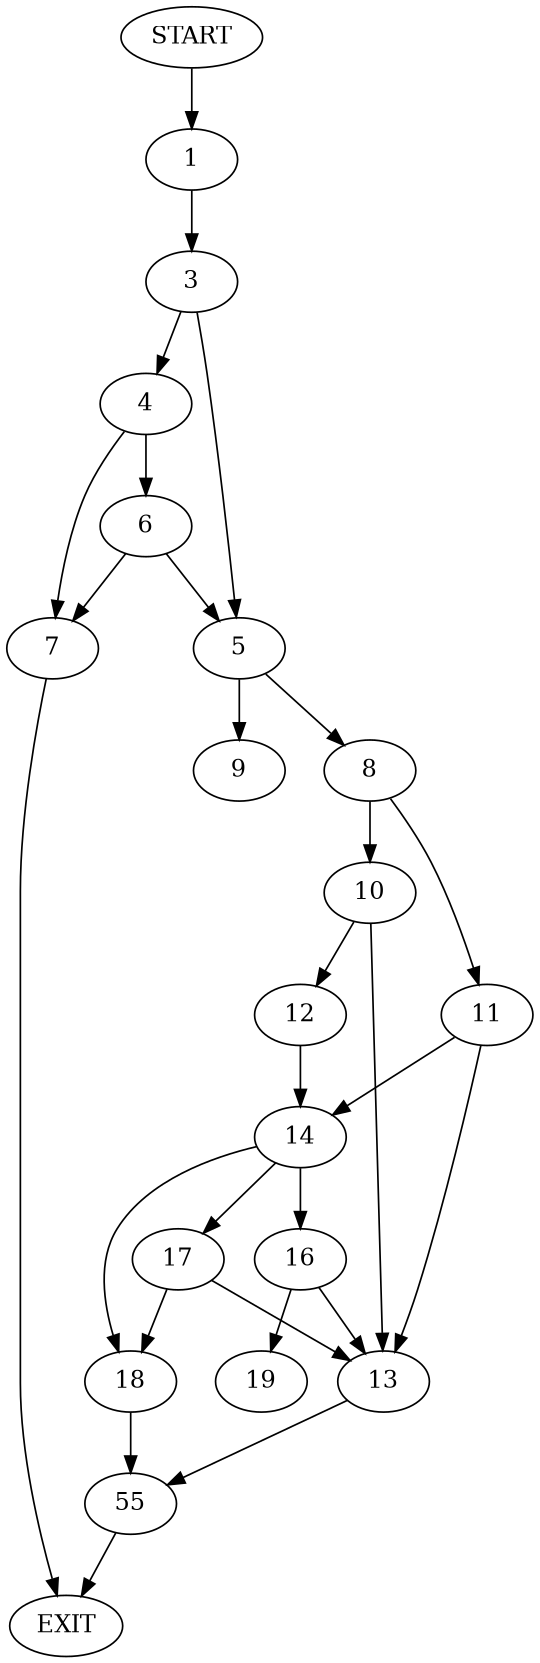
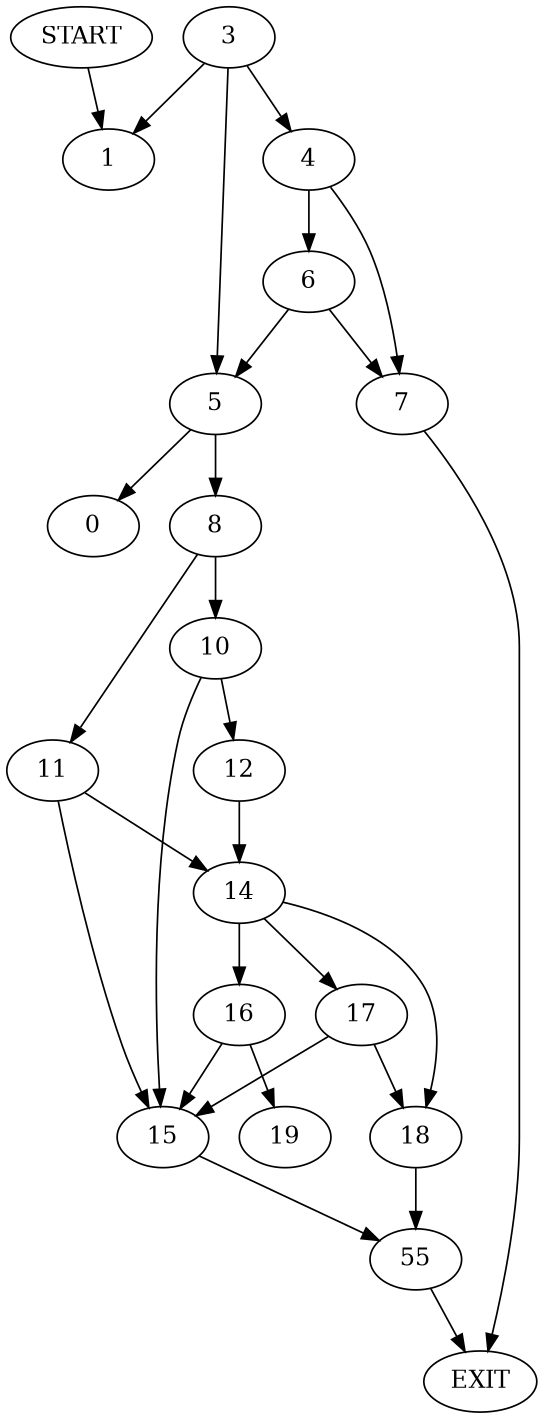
(192, 212) -> (175, 92)
(239, 771) -> (93, 526)
(384, 1382) -> (163, 1137)
